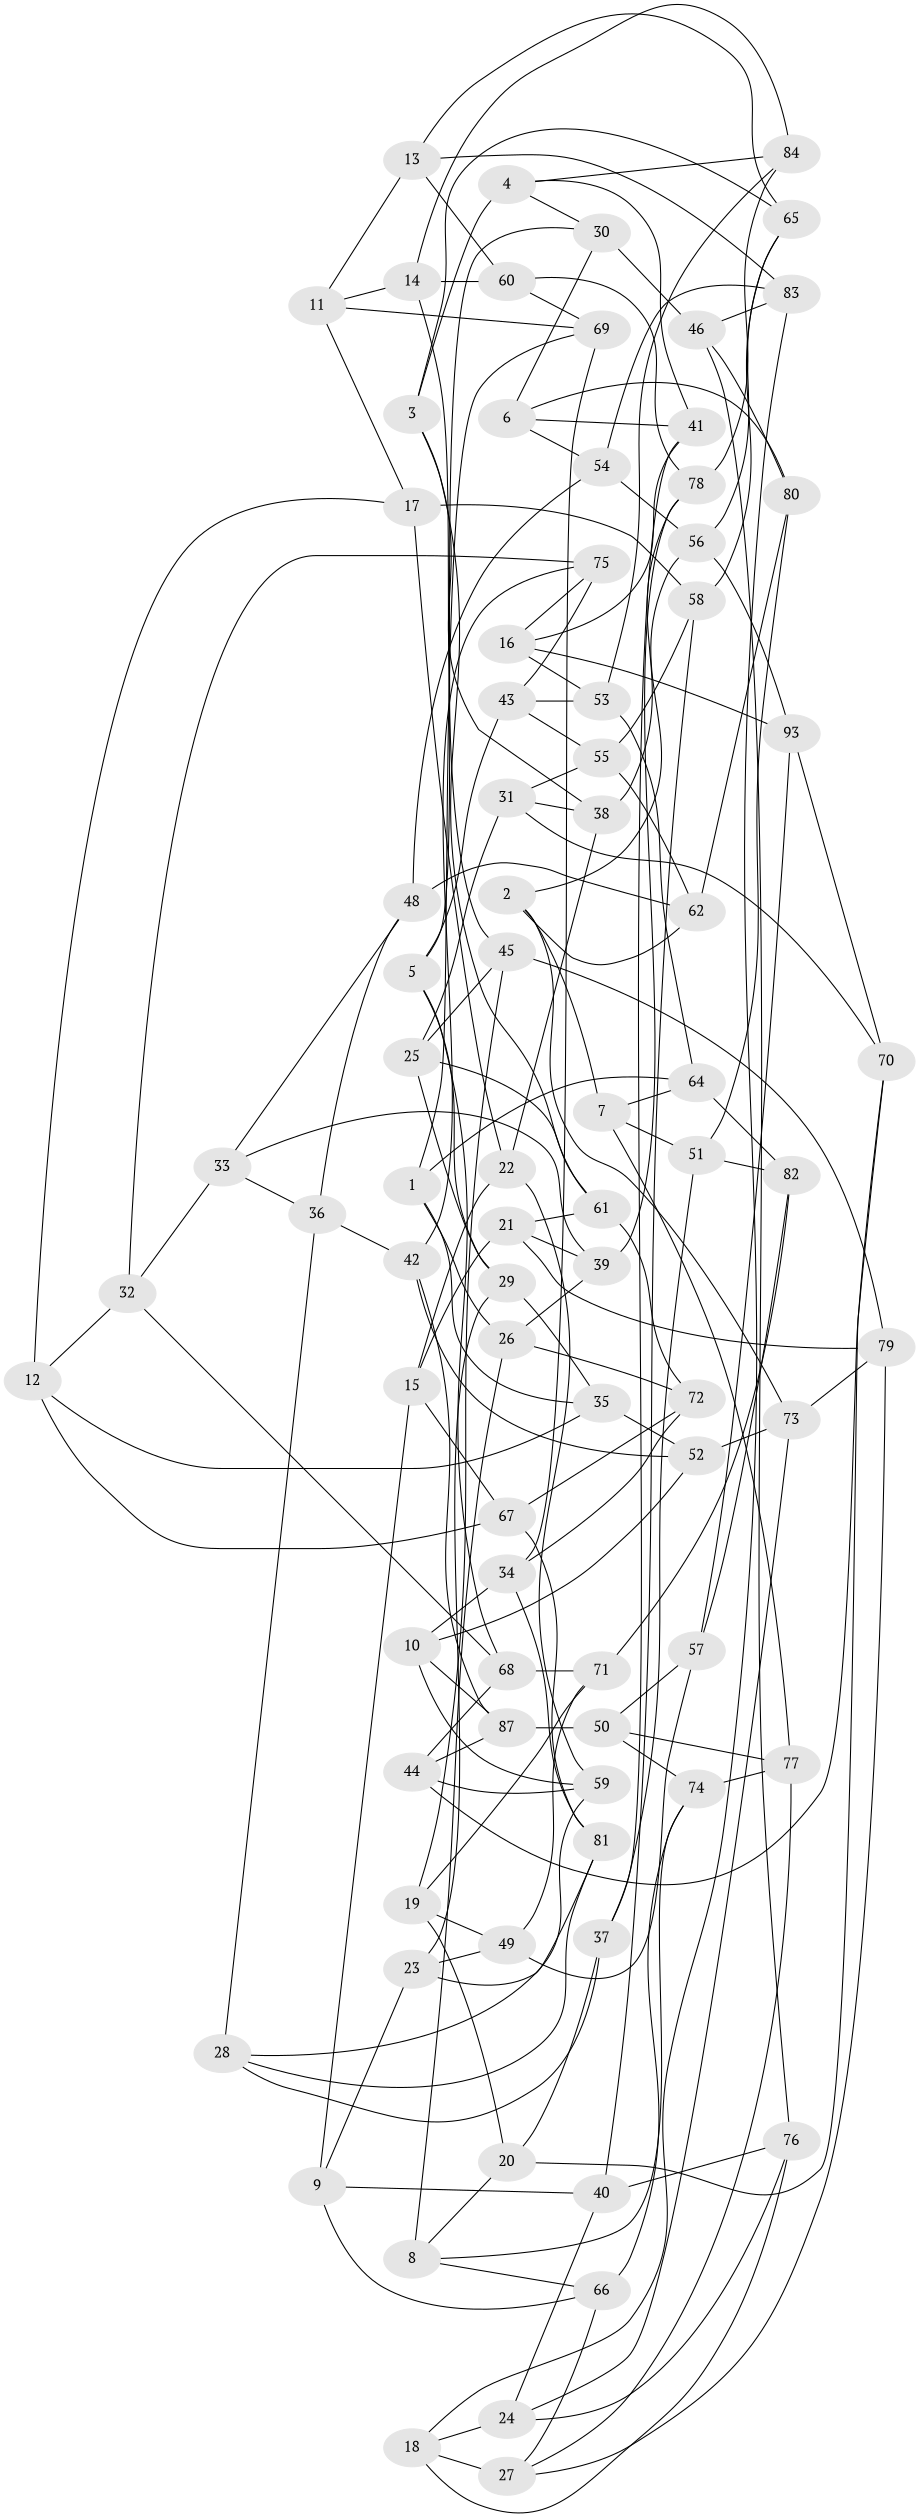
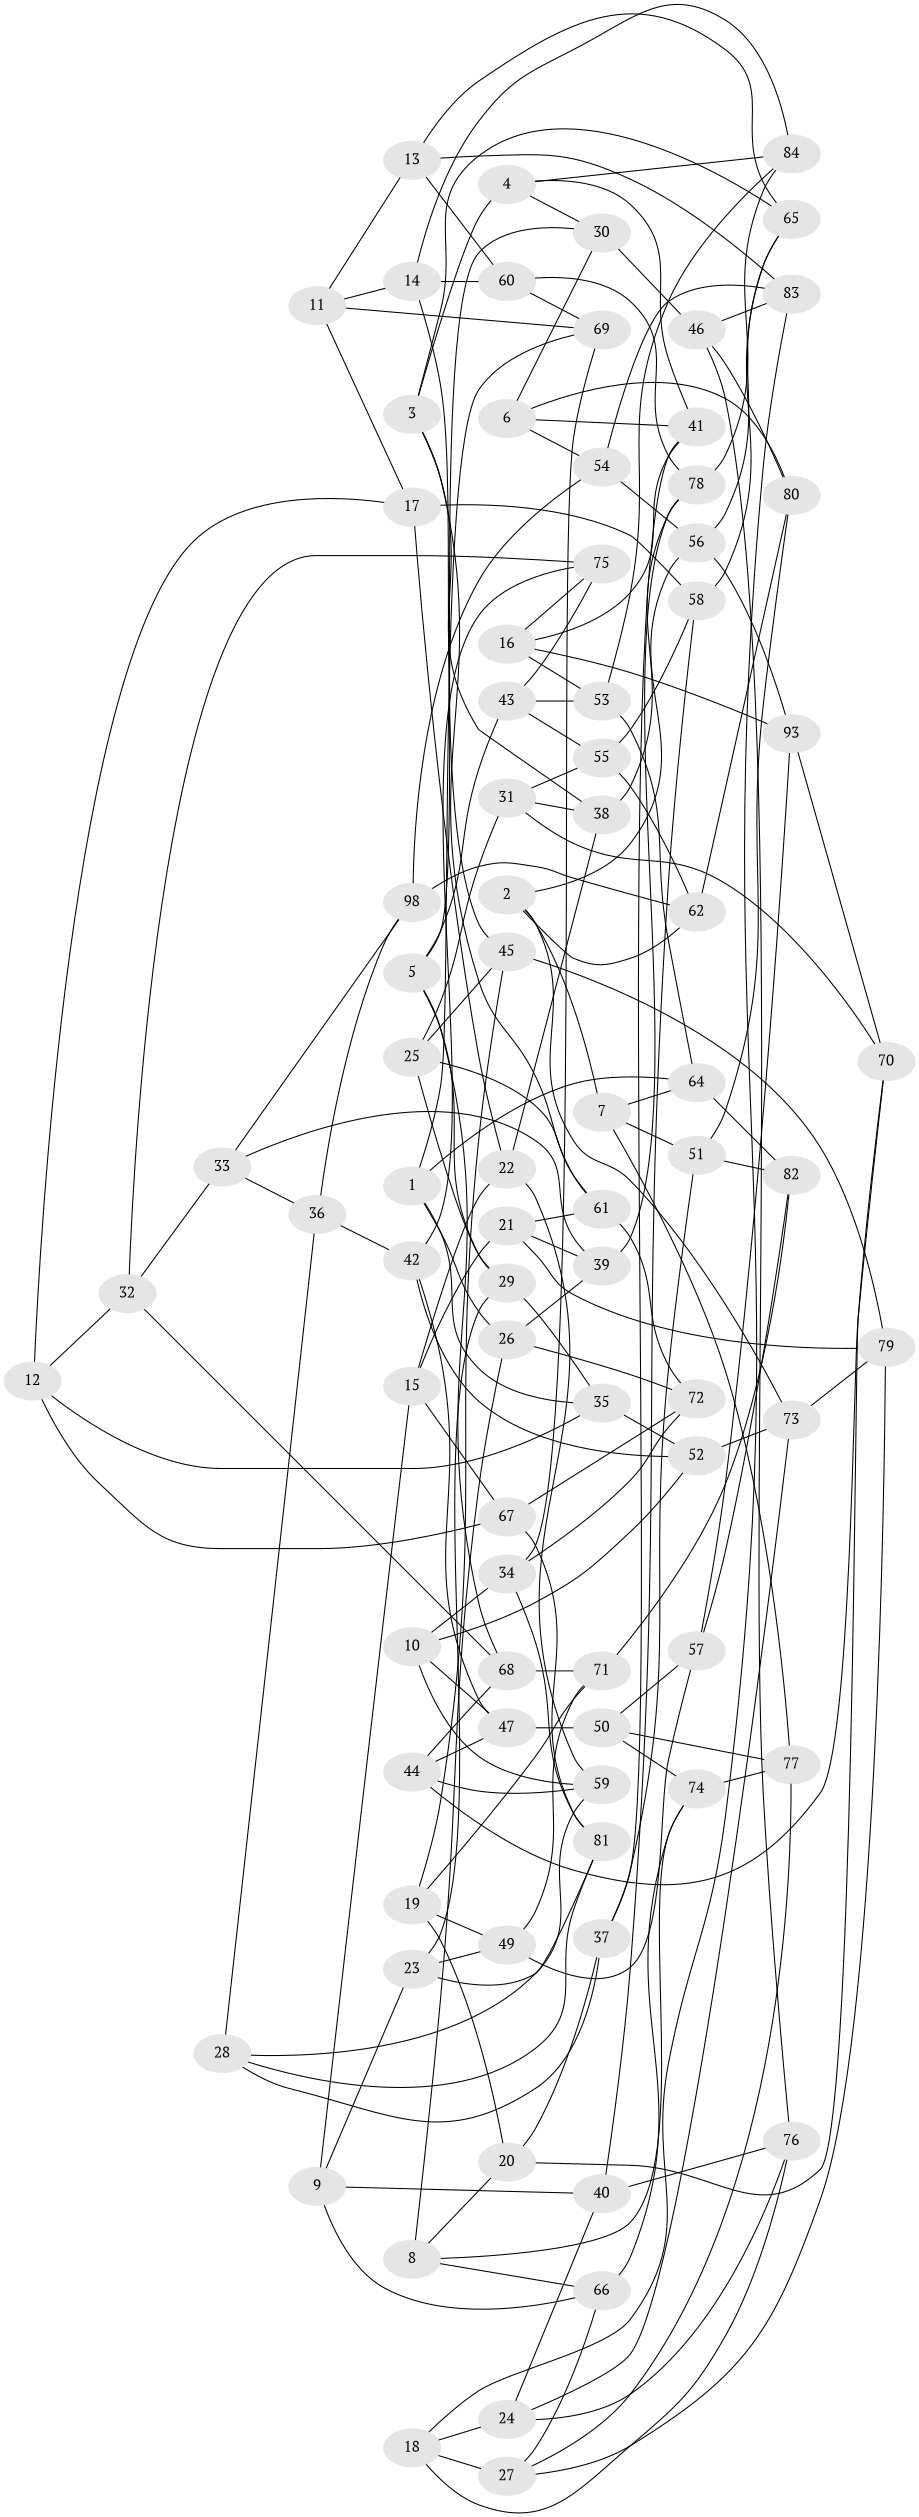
(412, 902) -> (412, 902)
(507, 1728) -> (507, 1728)
